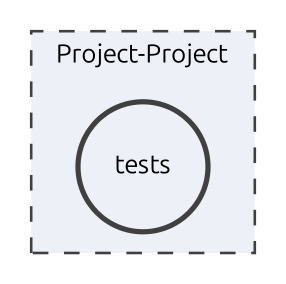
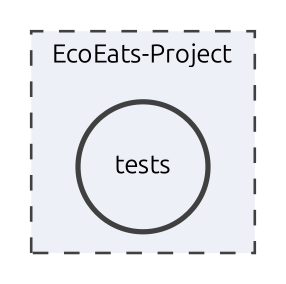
(143, 56) -> (143, 56)
